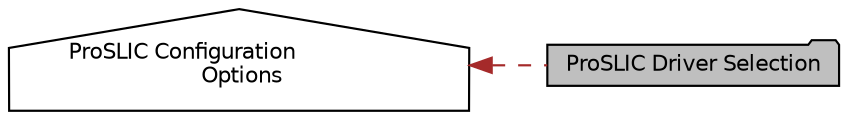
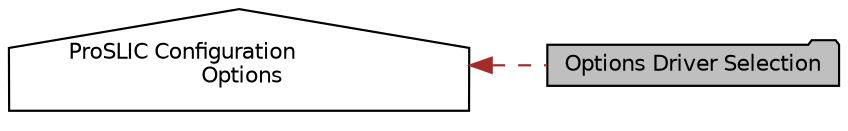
(693, 65) -> (693, 65)
